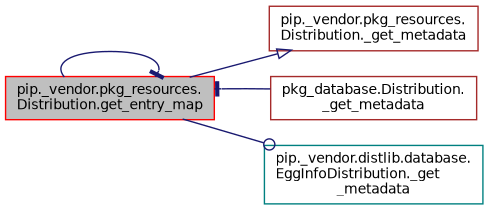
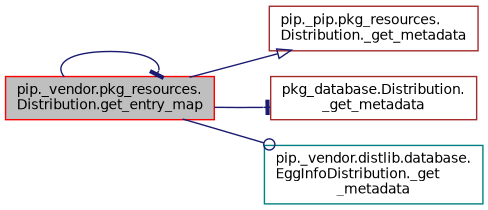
(374, 29) -> (374, 29)
(246, 89) -> (239, 108)
